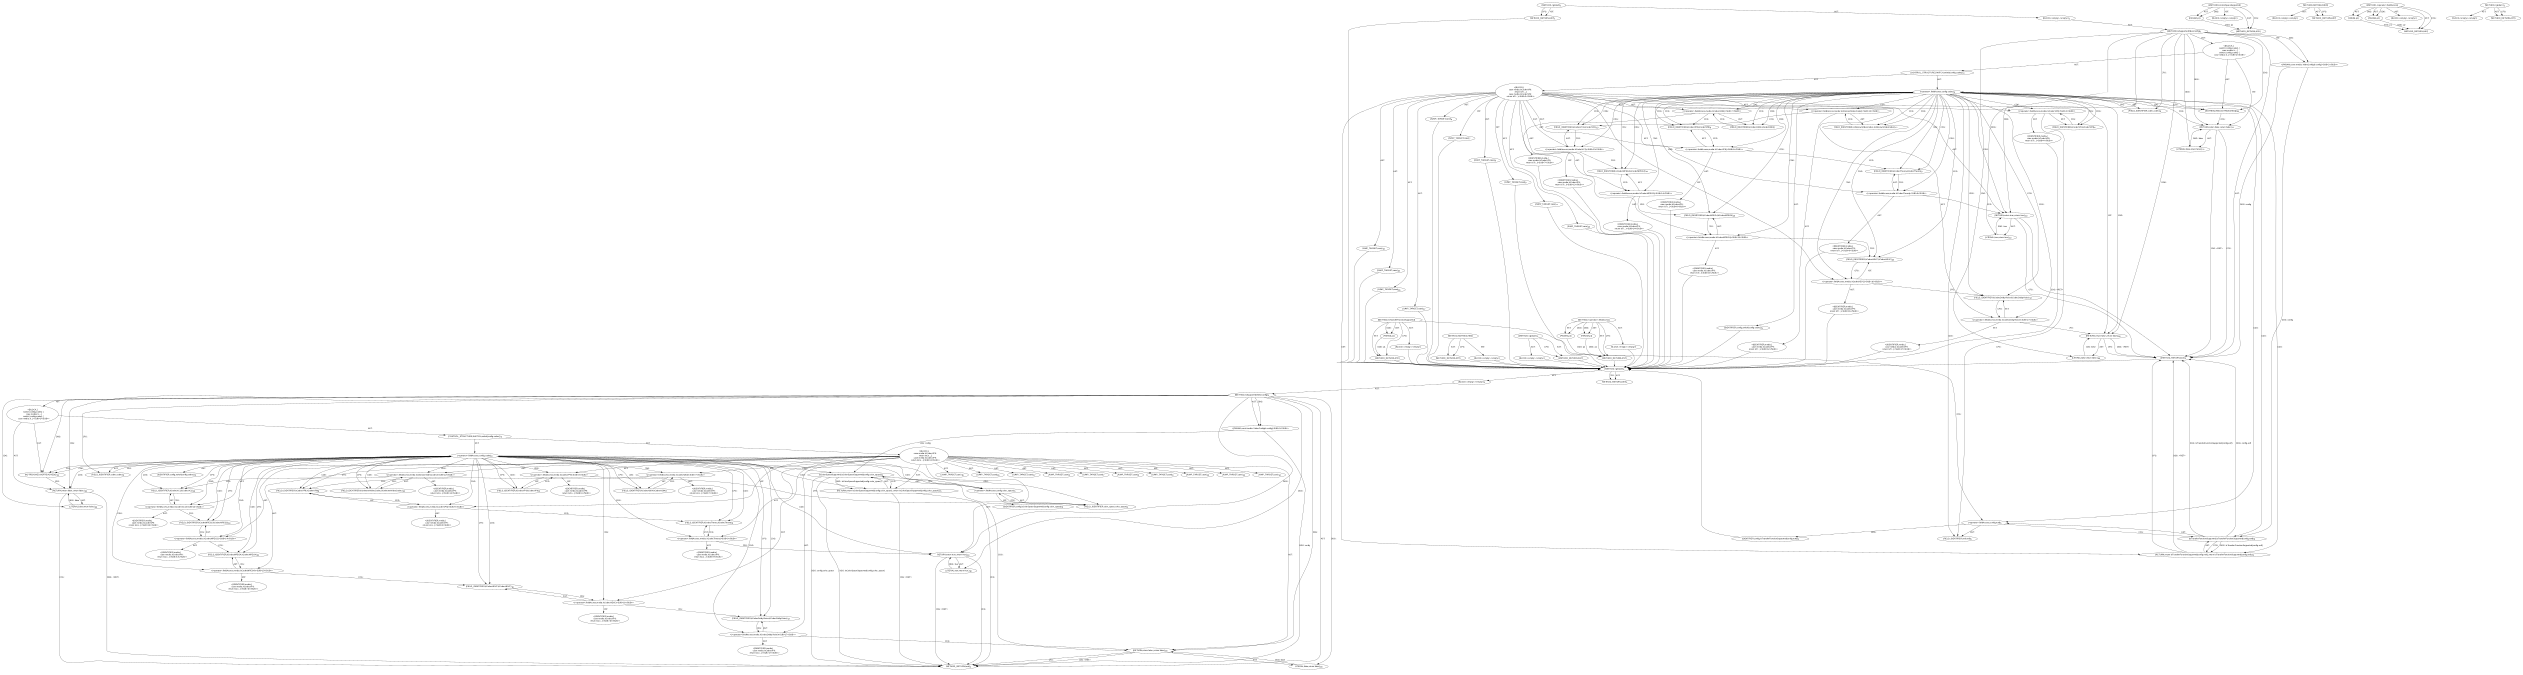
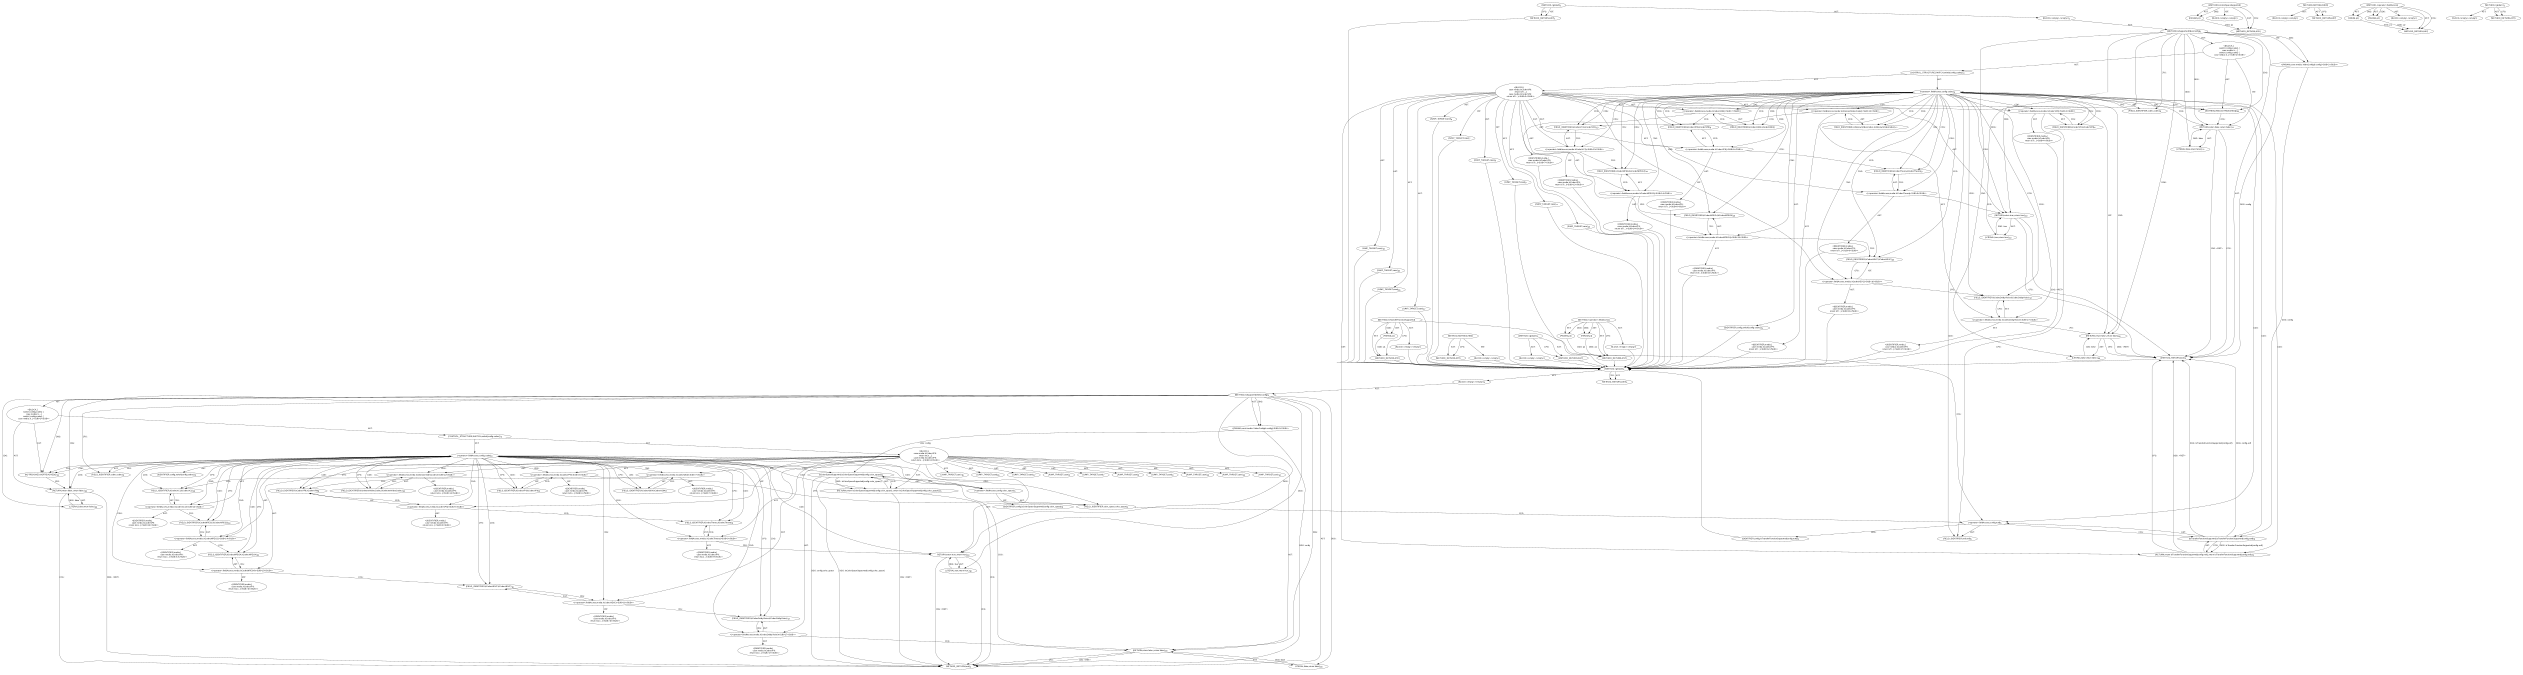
(1042, 504) -> (1548, 515)
